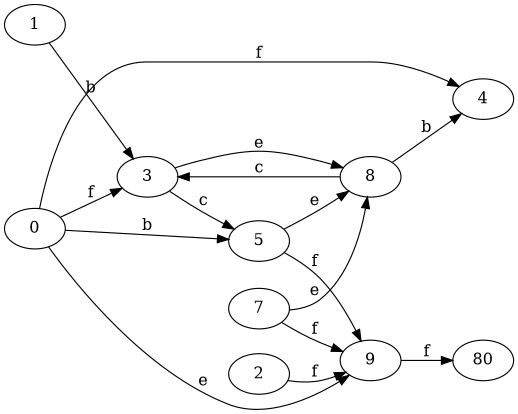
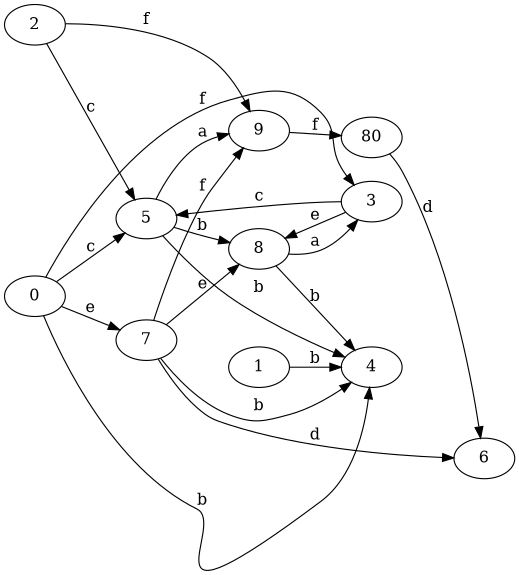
(259, 54) -> (203, 501)
(92, 101) -> (310, 367)
none -> (88, 117)
(259, 168) -> (315, 242)
(315, 201) -> (203, 226)
(148, 226) -> (91, 247)
(315, 262) -> (203, 132)
none -> (241, 305)
(174, 374) -> (85, 316)
none -> (244, 419)
none -> (484, 458)
